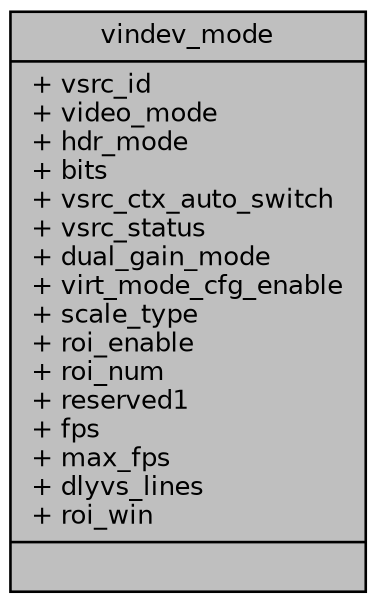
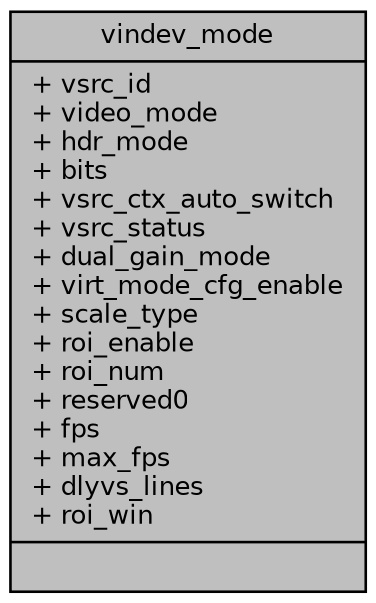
(111, 401) -> (111, 401)
